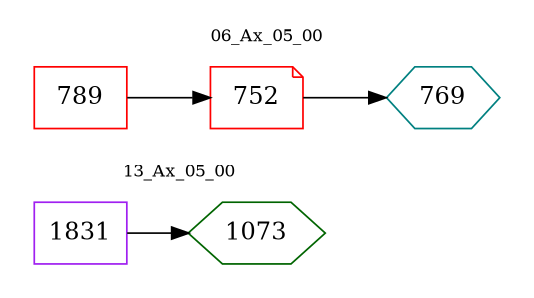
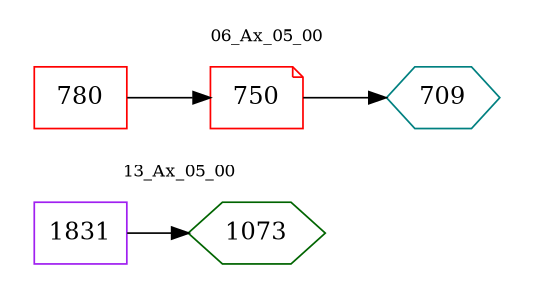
(81, 98) -> (81, 98)
(257, 98) -> (257, 98)
(443, 98) -> (443, 98)
